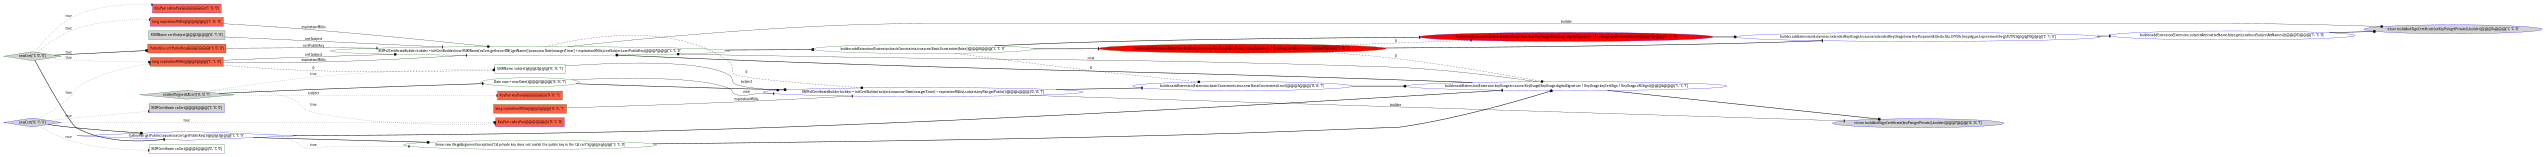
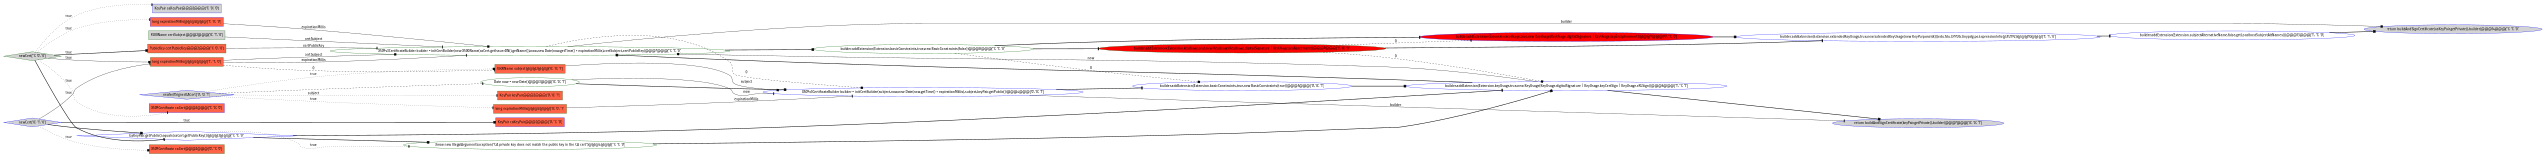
(187, 8) -> (187, 8)
(98, 61) -> (98, 61)
(530, 69) -> (530, 69)
(358, 72) -> (358, 72)
(348, 74) -> (348, 74)
(89, 81) -> (89, 81)
(351, 88) -> (351, 88)
(187, 95) -> (187, 95)
(187, 108) -> (187, 108)
(99, 116) -> (92, 110)
(346, 118) -> (354, 103)
(277, 122) -> (277, 122)
(91, 146) -> (91, 146)
(187, 149) -> (187, 149)
